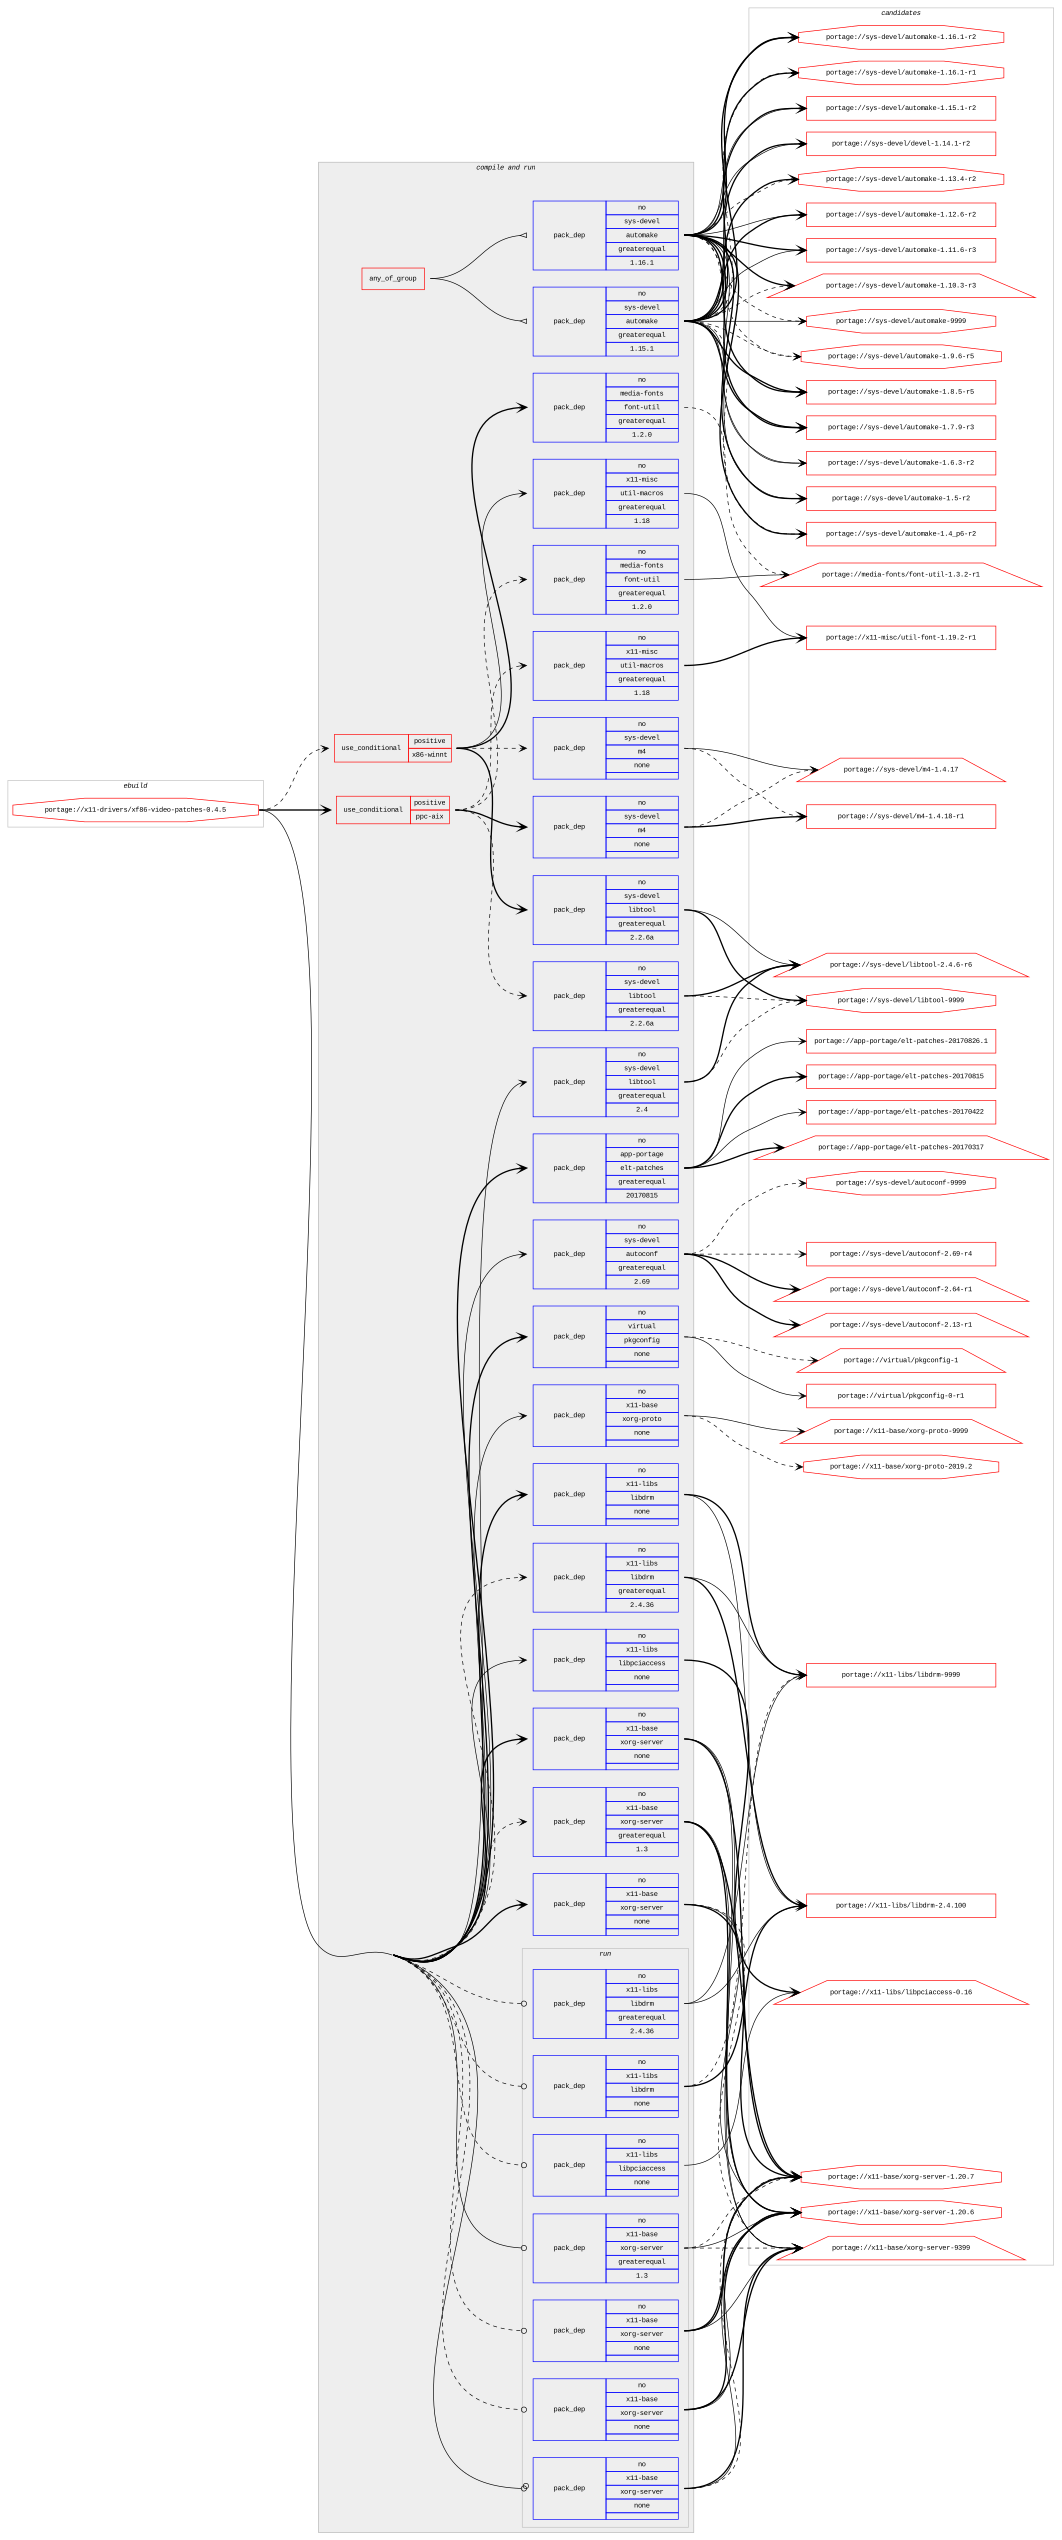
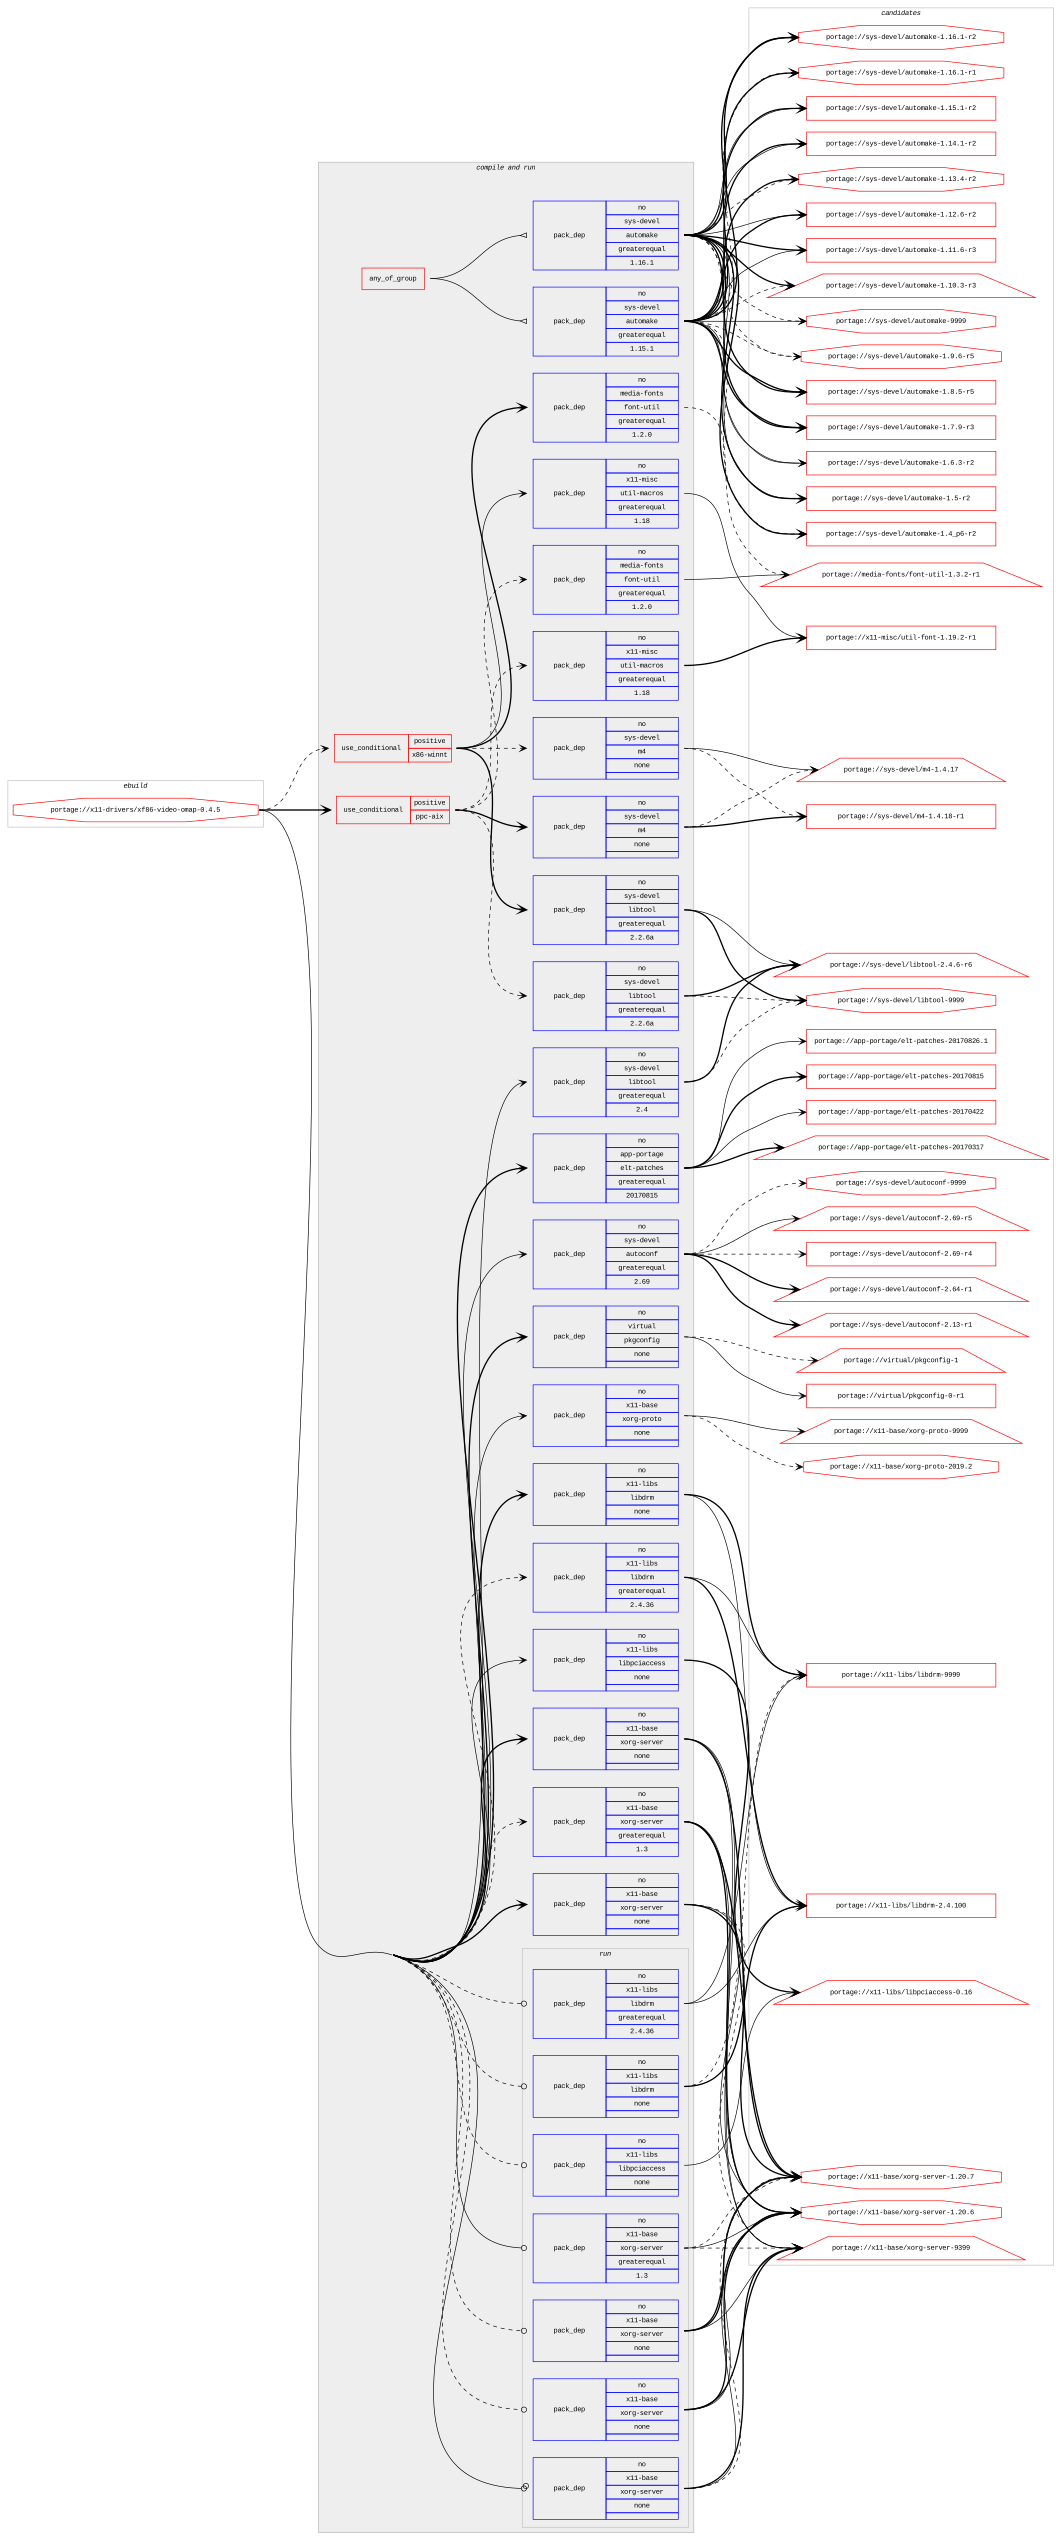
(901, 144) -> (901, 144)
(136, 810) -> (136, 810)
none -> (901, 1219)
